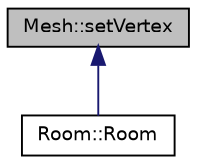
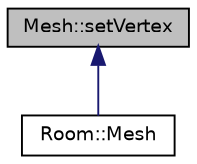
(98, 135) -> (98, 135)
